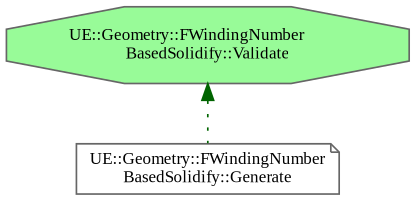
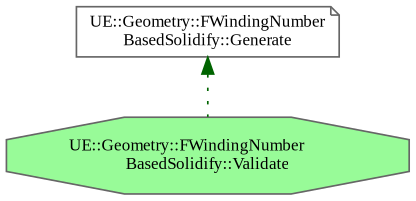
(208, 122) -> (208, 96)
